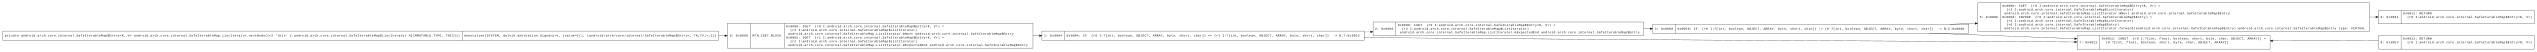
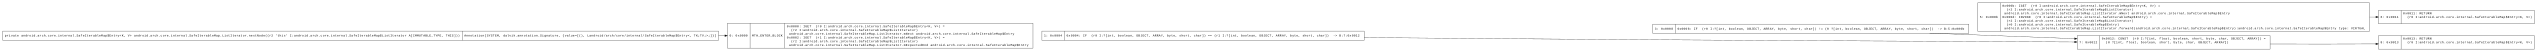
(1962, 24) -> none
(1508, 29) -> none
(767, 36) -> (767, 36)
(1036, 36) -> none
(2325, 41) -> (2323, 44)
